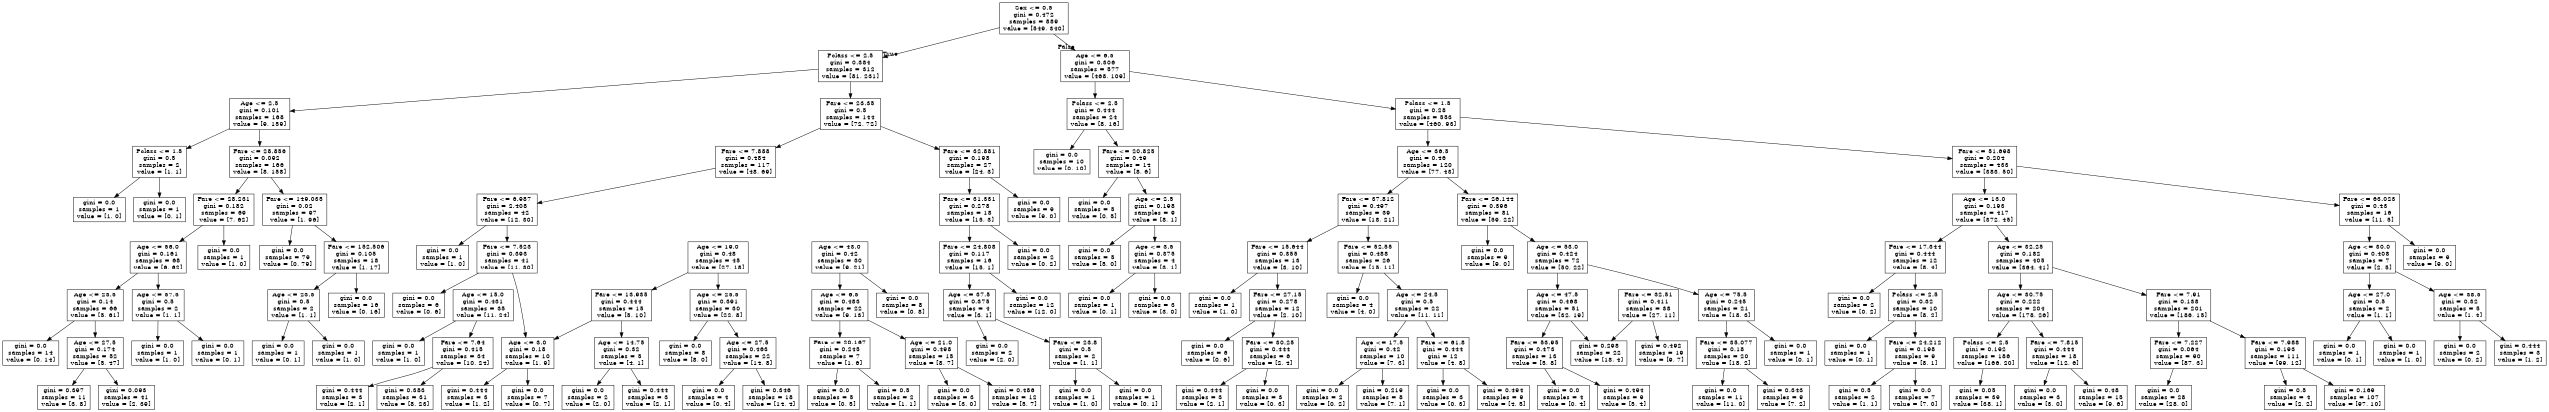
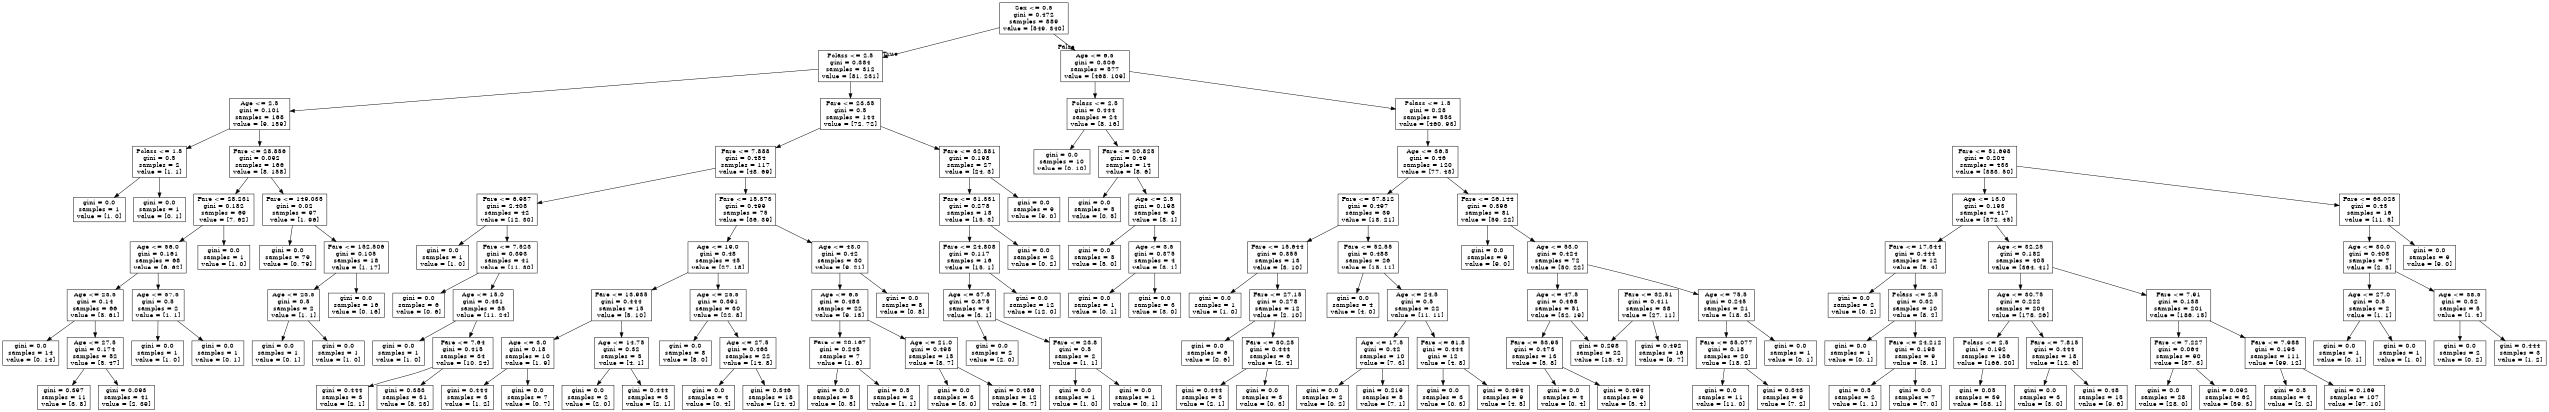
(1704, 138) -> none
none -> (746, 210)
(520, 303) -> (496, 279)
(1661, 353) -> (1661, 353)
none -> (2228, 397)
